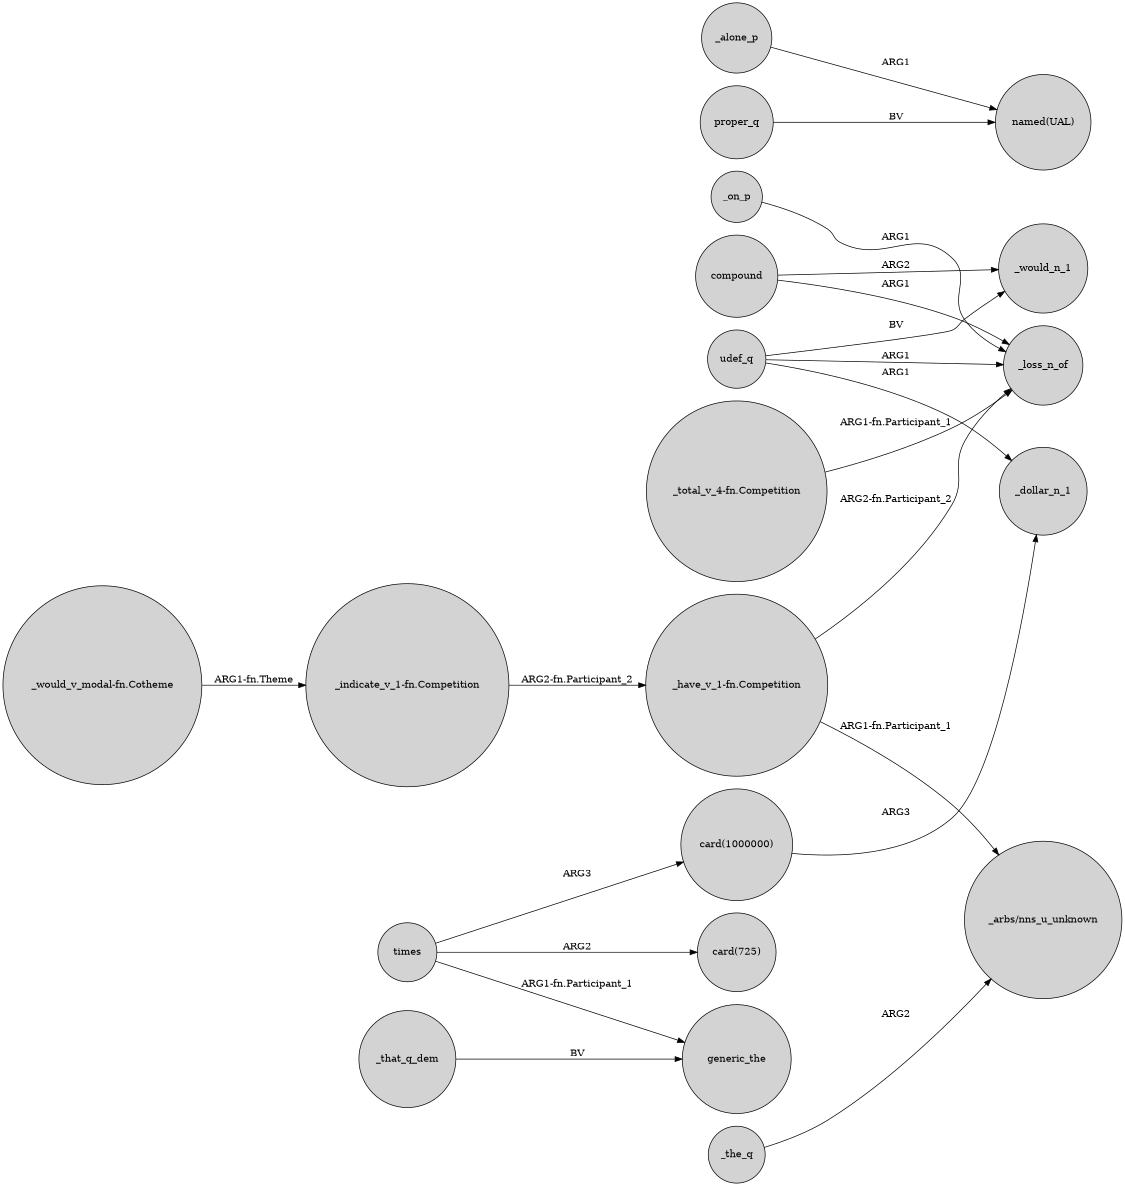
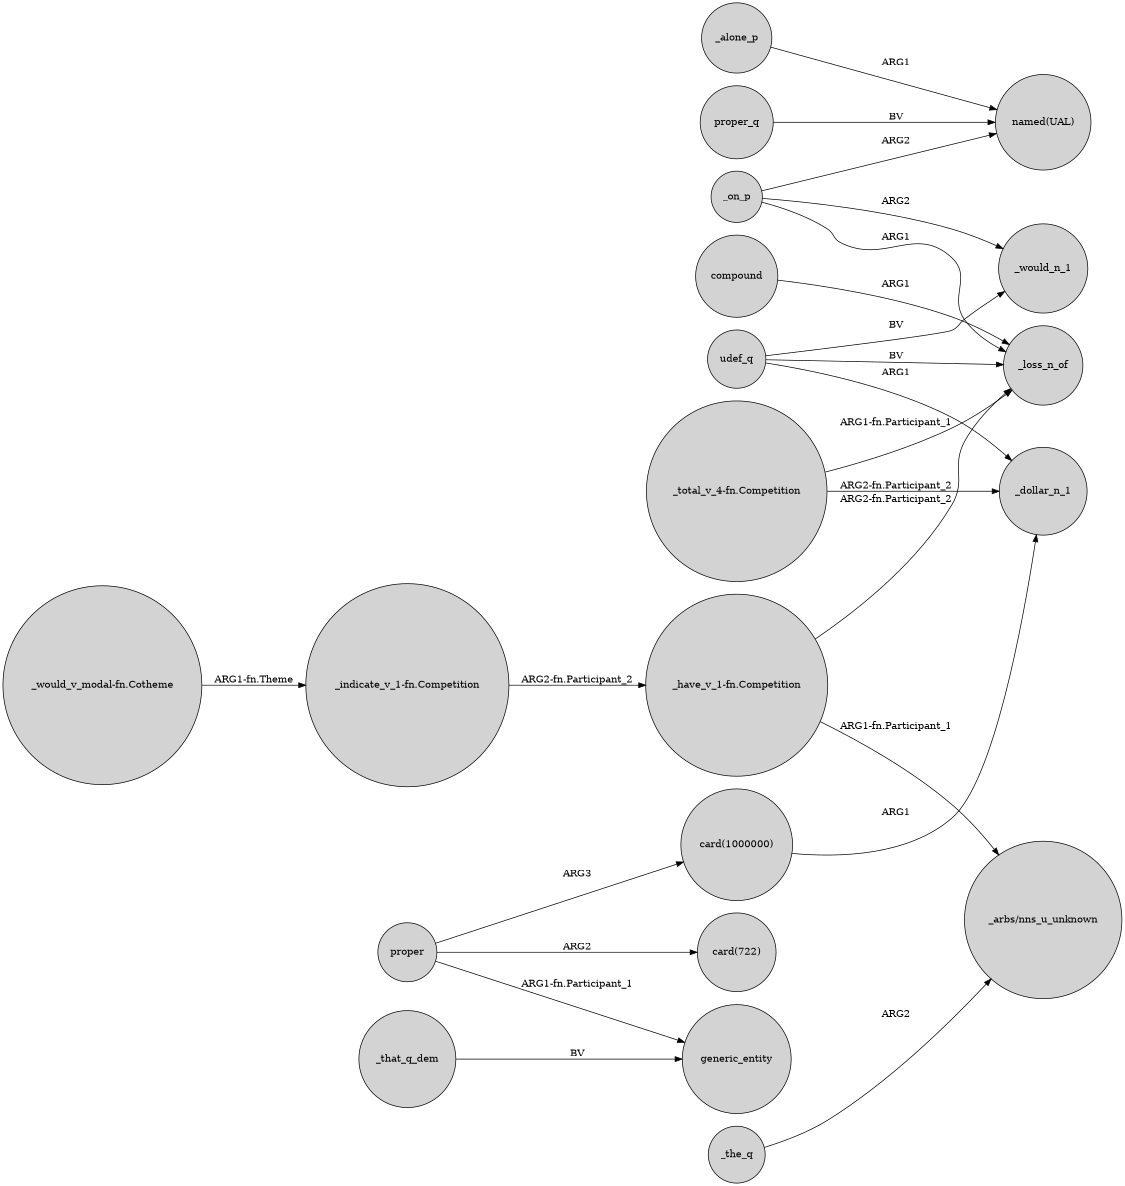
none -> (876, 163)
(885, 272) -> (881, 213)
(896, 356) -> (896, 356)
none -> (910, 491)
(896, 813) -> (896, 813)
(407, 952) -> (407, 952)
(737, 952) -> (737, 952)
(737, 1059) -> (737, 1059)
